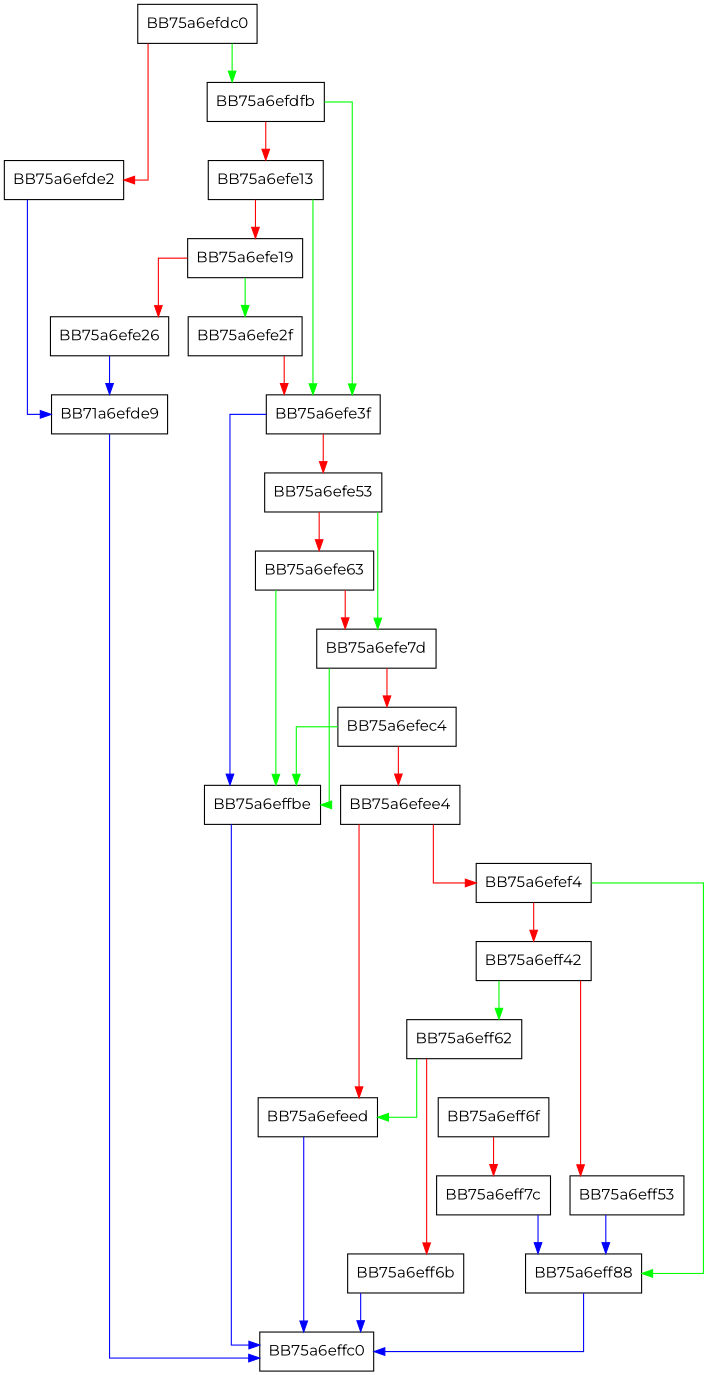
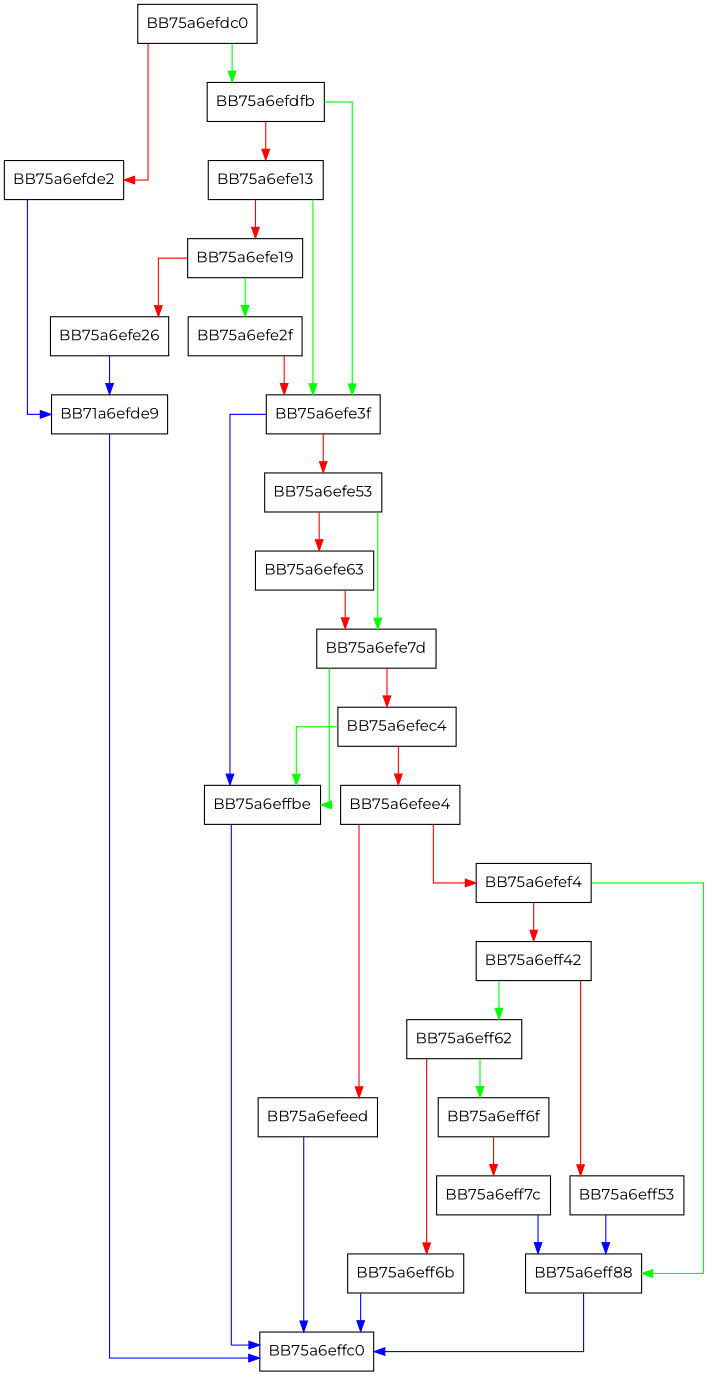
(276, 682) -> none
(417, 1102) -> (480, 1073)
